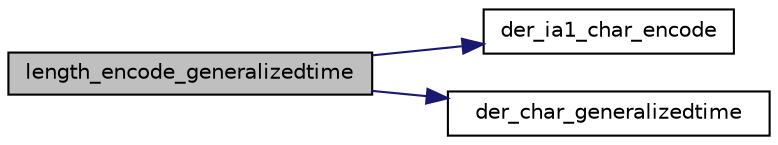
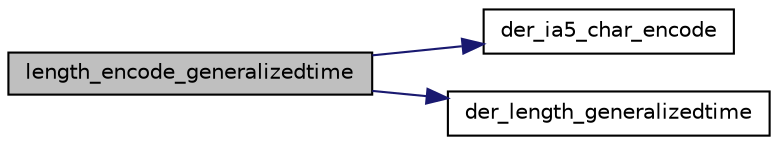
(609, 32) -> (609, 32)
(609, 114) -> (609, 114)
